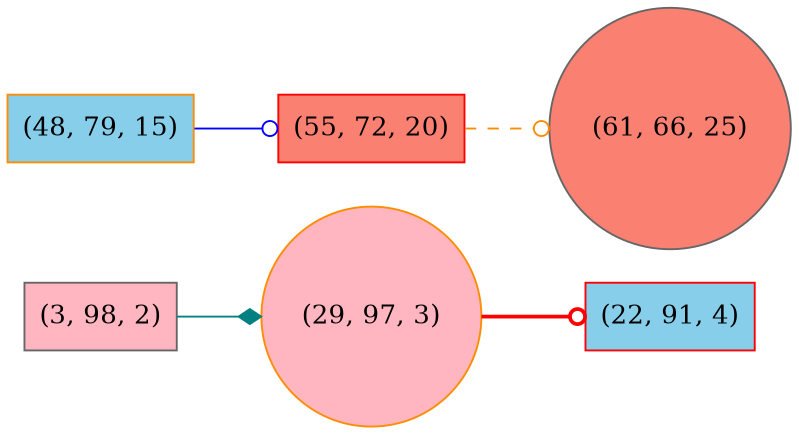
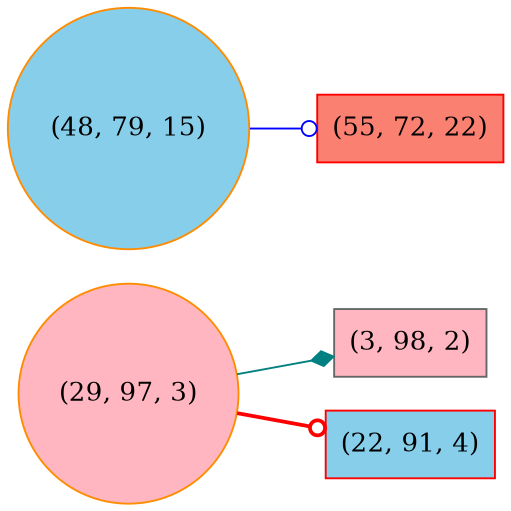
(101, 129) -> (129, 129)
(371, 129) -> (410, 129)
(670, 129) -> none
(208, 317) -> (274, 367)
